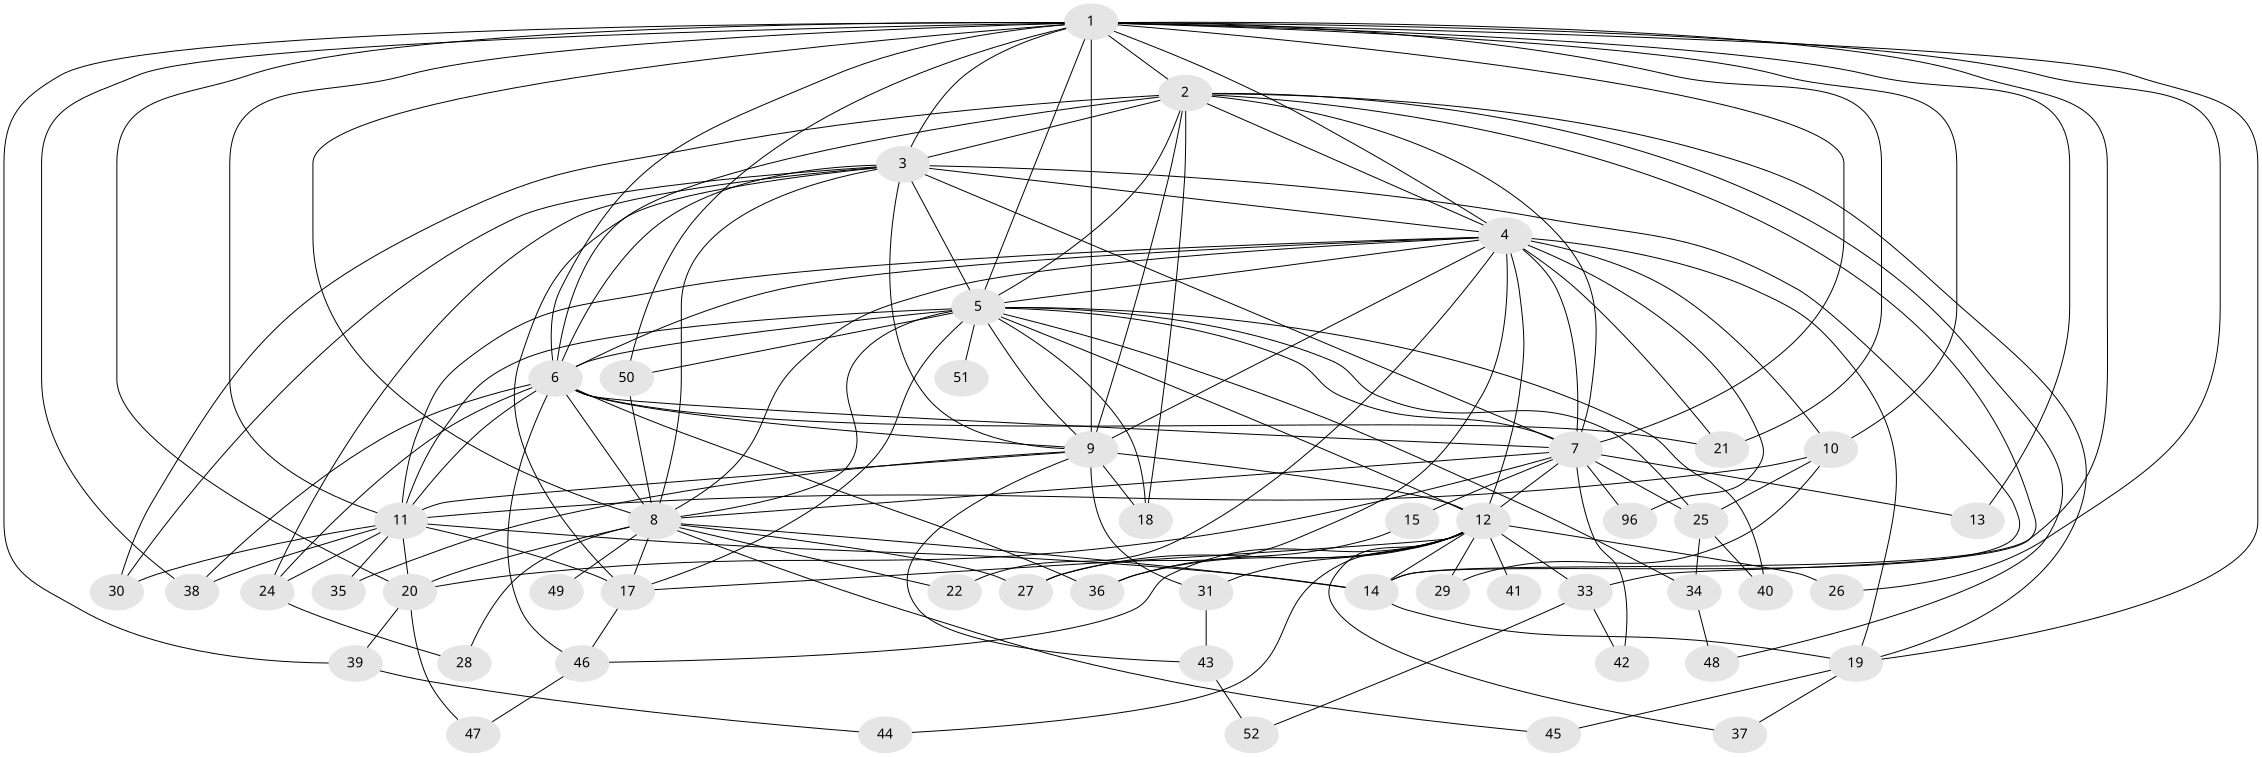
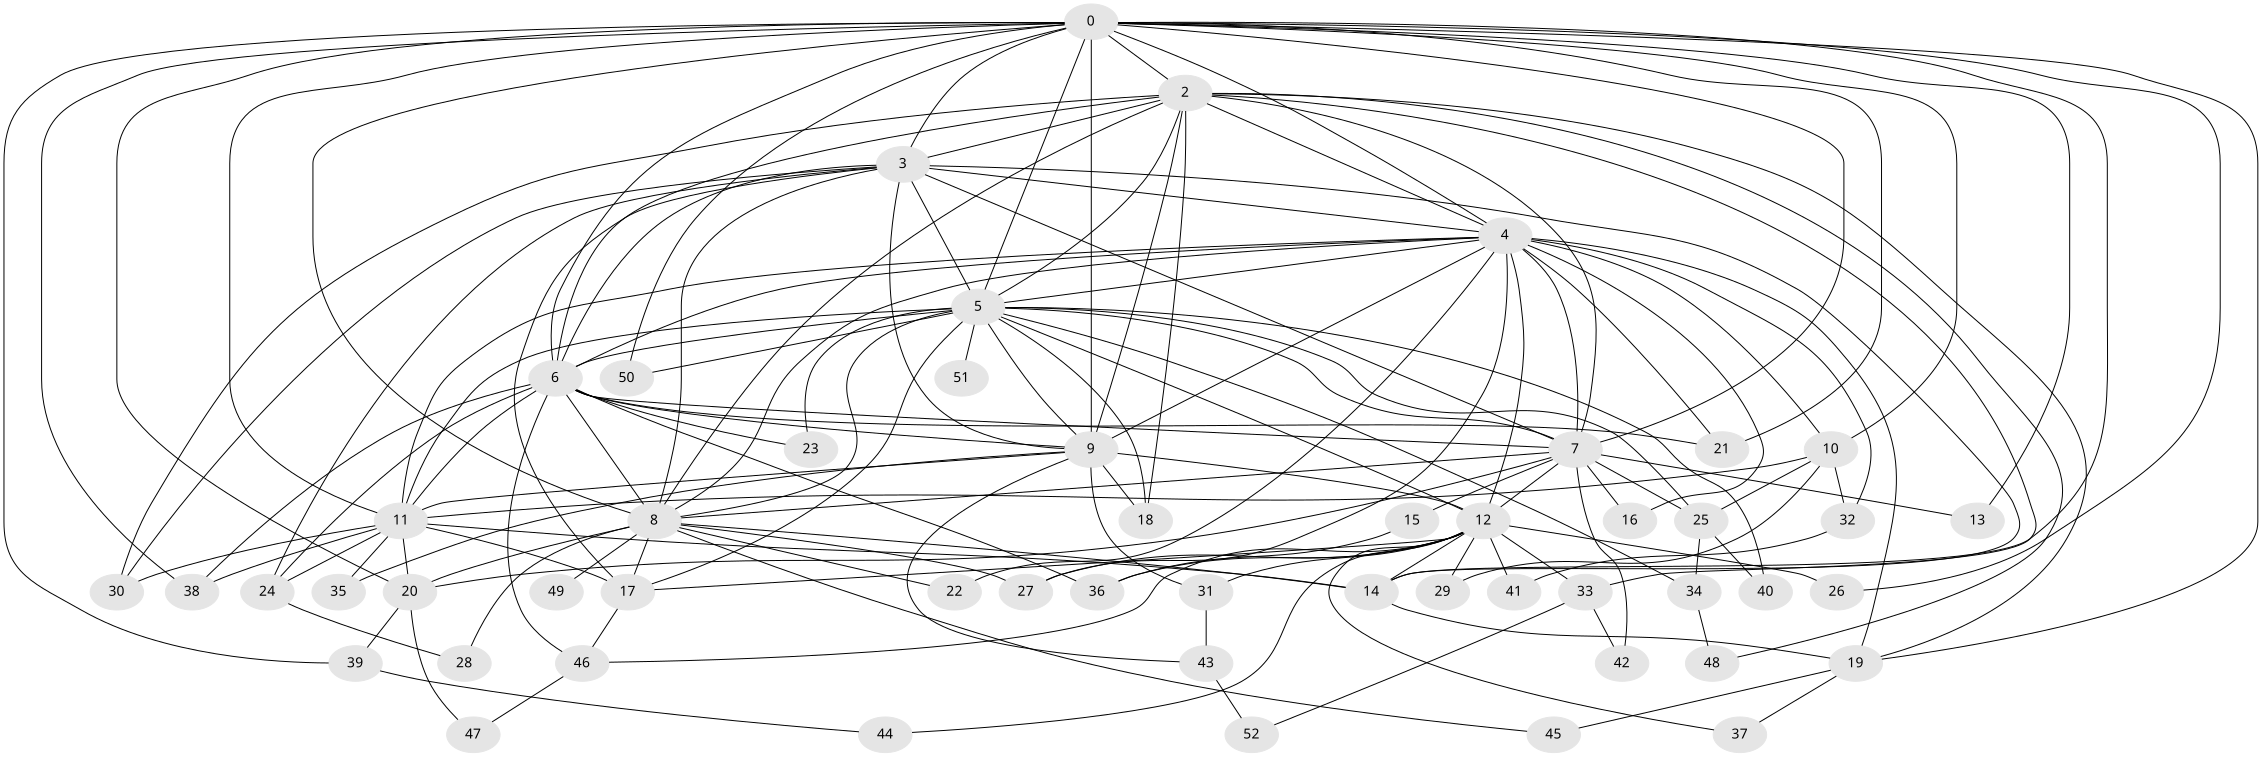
(1091, 22) -> (1091, 22)
(641, 450) -> (905, 242)
none -> (811, 450)
(1630, 521) -> (1630, 521)
none -> (1848, 521)
